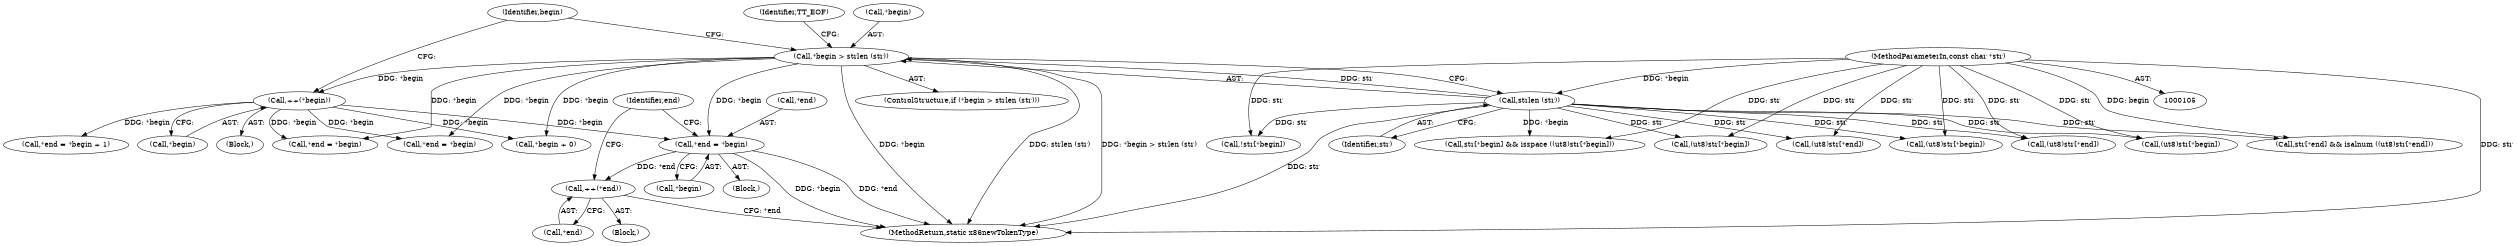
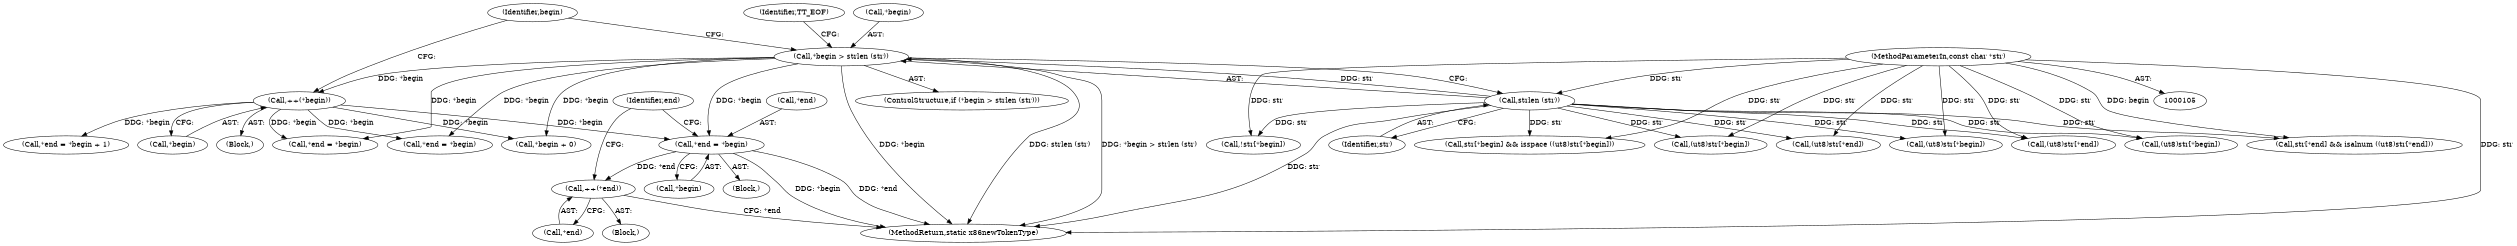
(1666, 79) -> (1666, 79)
(1546, 123) -> (1546, 123)
